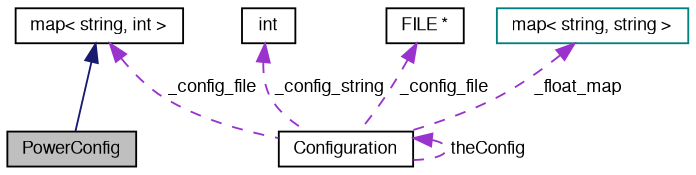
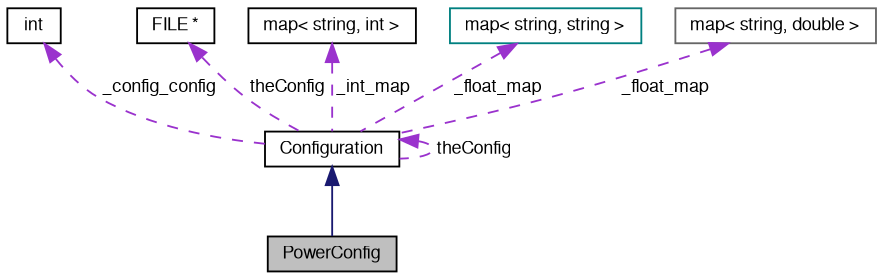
none -> (776, 26)
(211, 87) -> (372, 87)
(328, 87) -> (157, 87)
(443, 87) -> (285, 87)
(83, 97) -> (332, 211)
